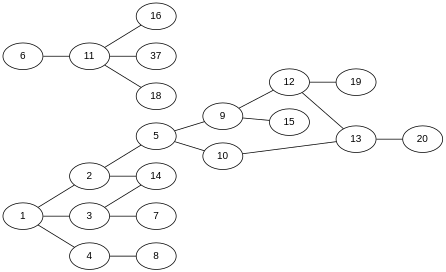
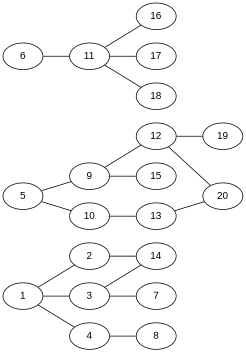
(156, 56) -> (156, 56)
(323, 111) -> (190, 166)
(123, 156) -> none
